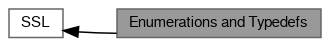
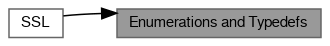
(98, 33) -> (82, 14)
